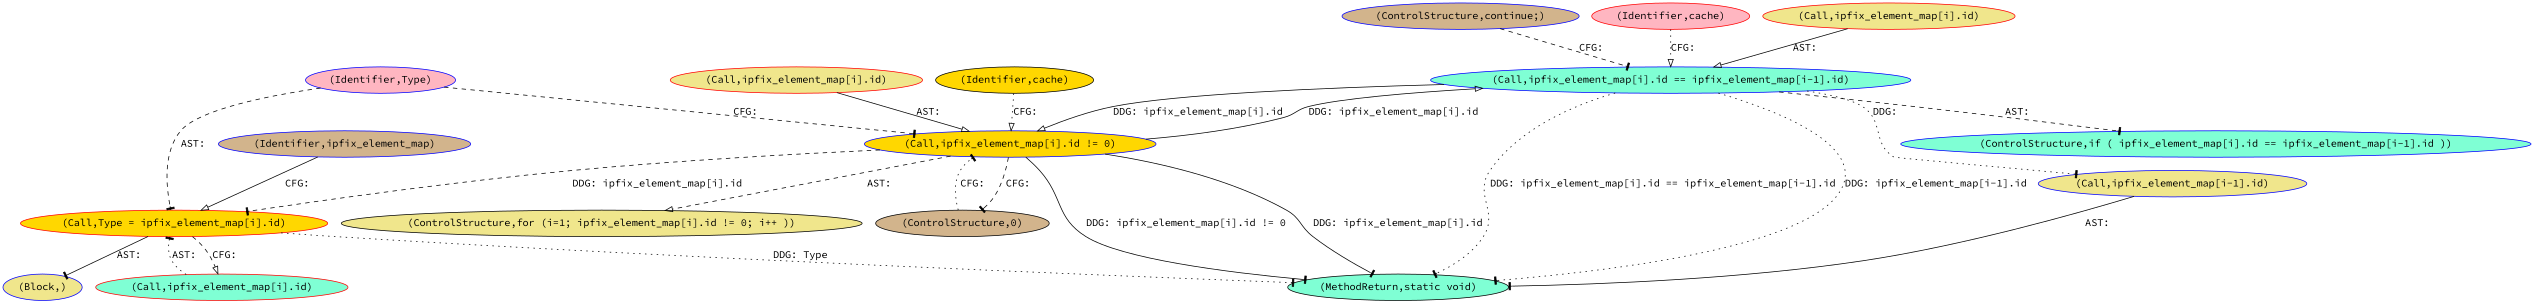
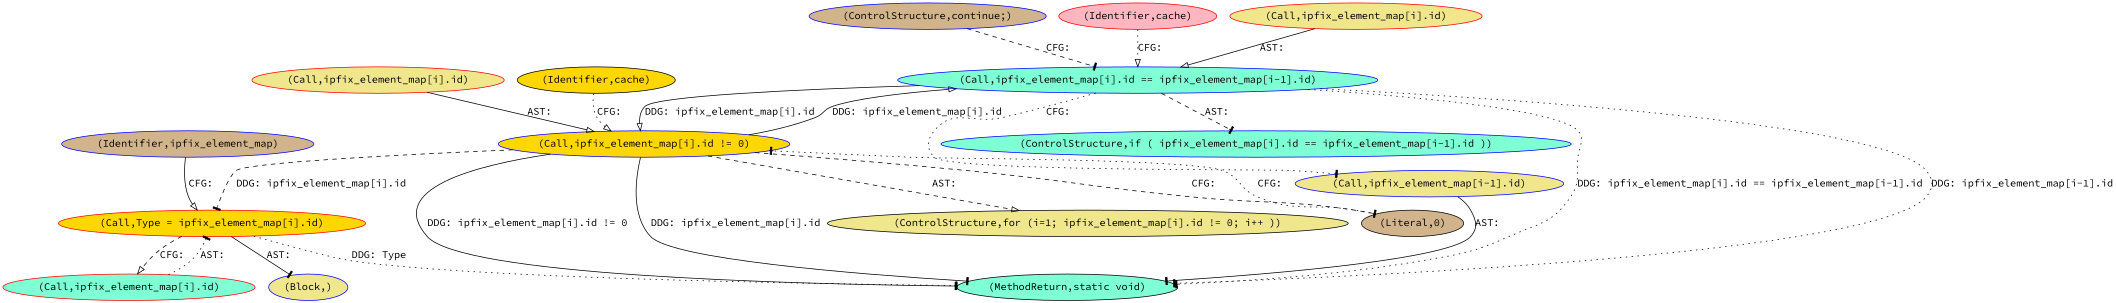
(381, 80) -> none
(1888, 112) -> (1061, 112)
(962, 223) -> (1413, 223)
